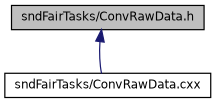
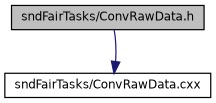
(100, 58) -> (116, 45)
